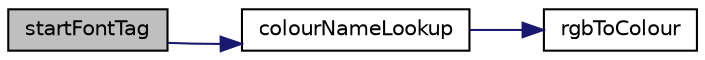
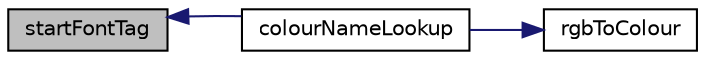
(194, 44) -> (215, 16)
